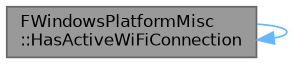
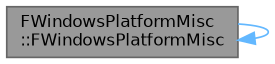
(132, 32) -> (122, 32)
